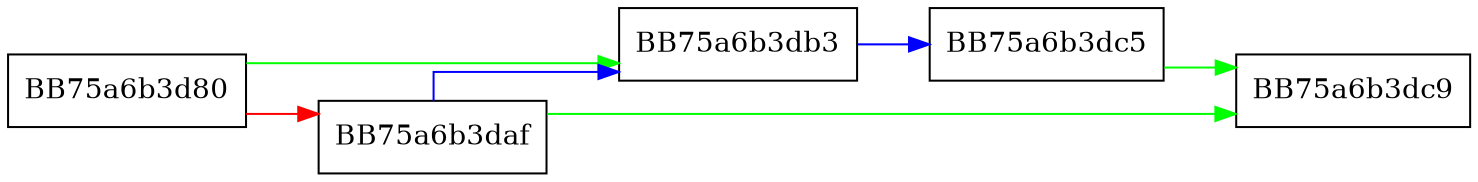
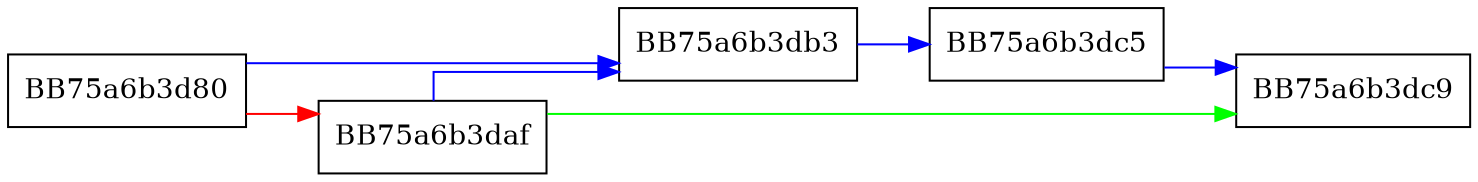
(422, 63) -> (422, 63)
(1190, 68) -> (1190, 68)
